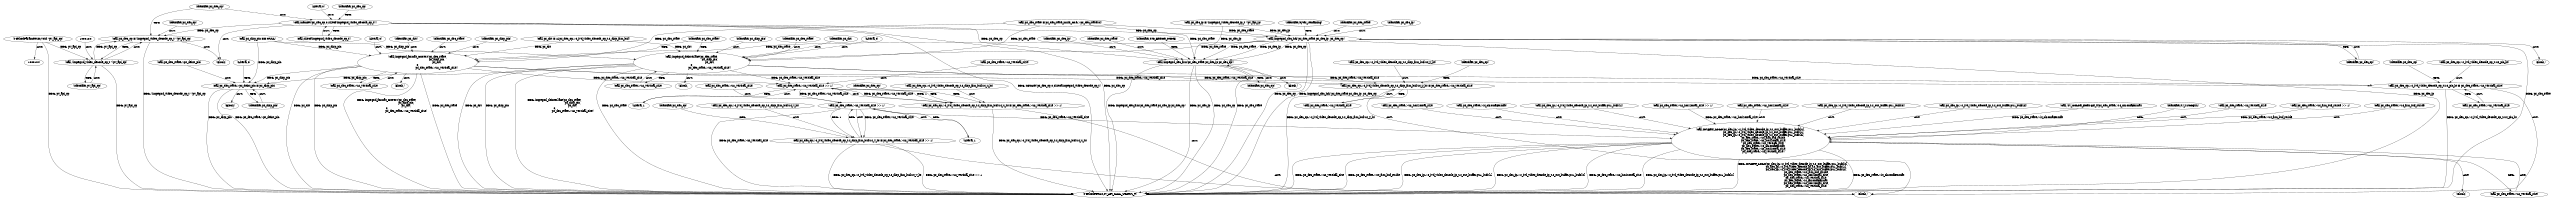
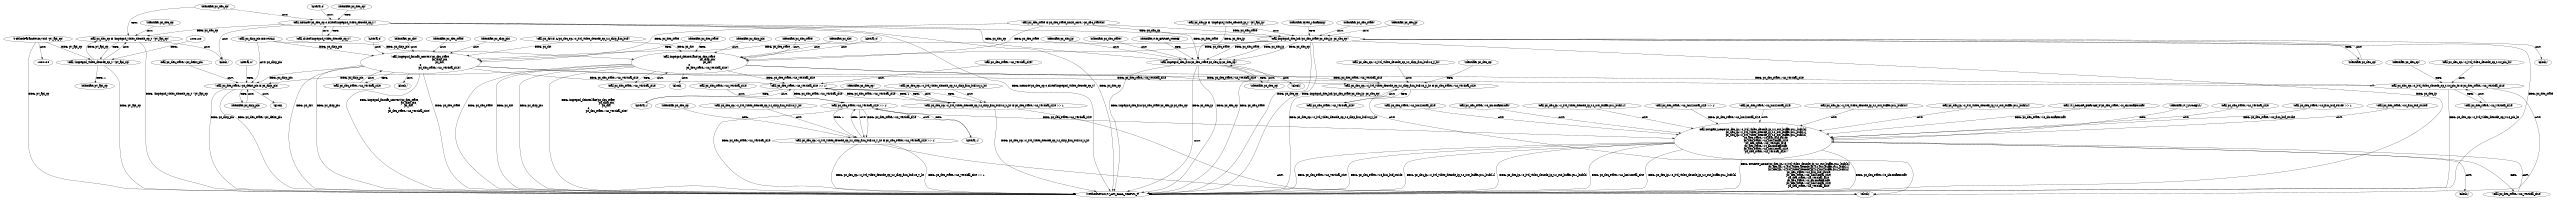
(1280, 31) -> (1277, 31)
(992, 39) -> (995, 39)
(89, 47) -> (174, 47)
(270, 63) -> (271, 63)
(94, 76) -> none
(89, 78) -> (101, 78)
